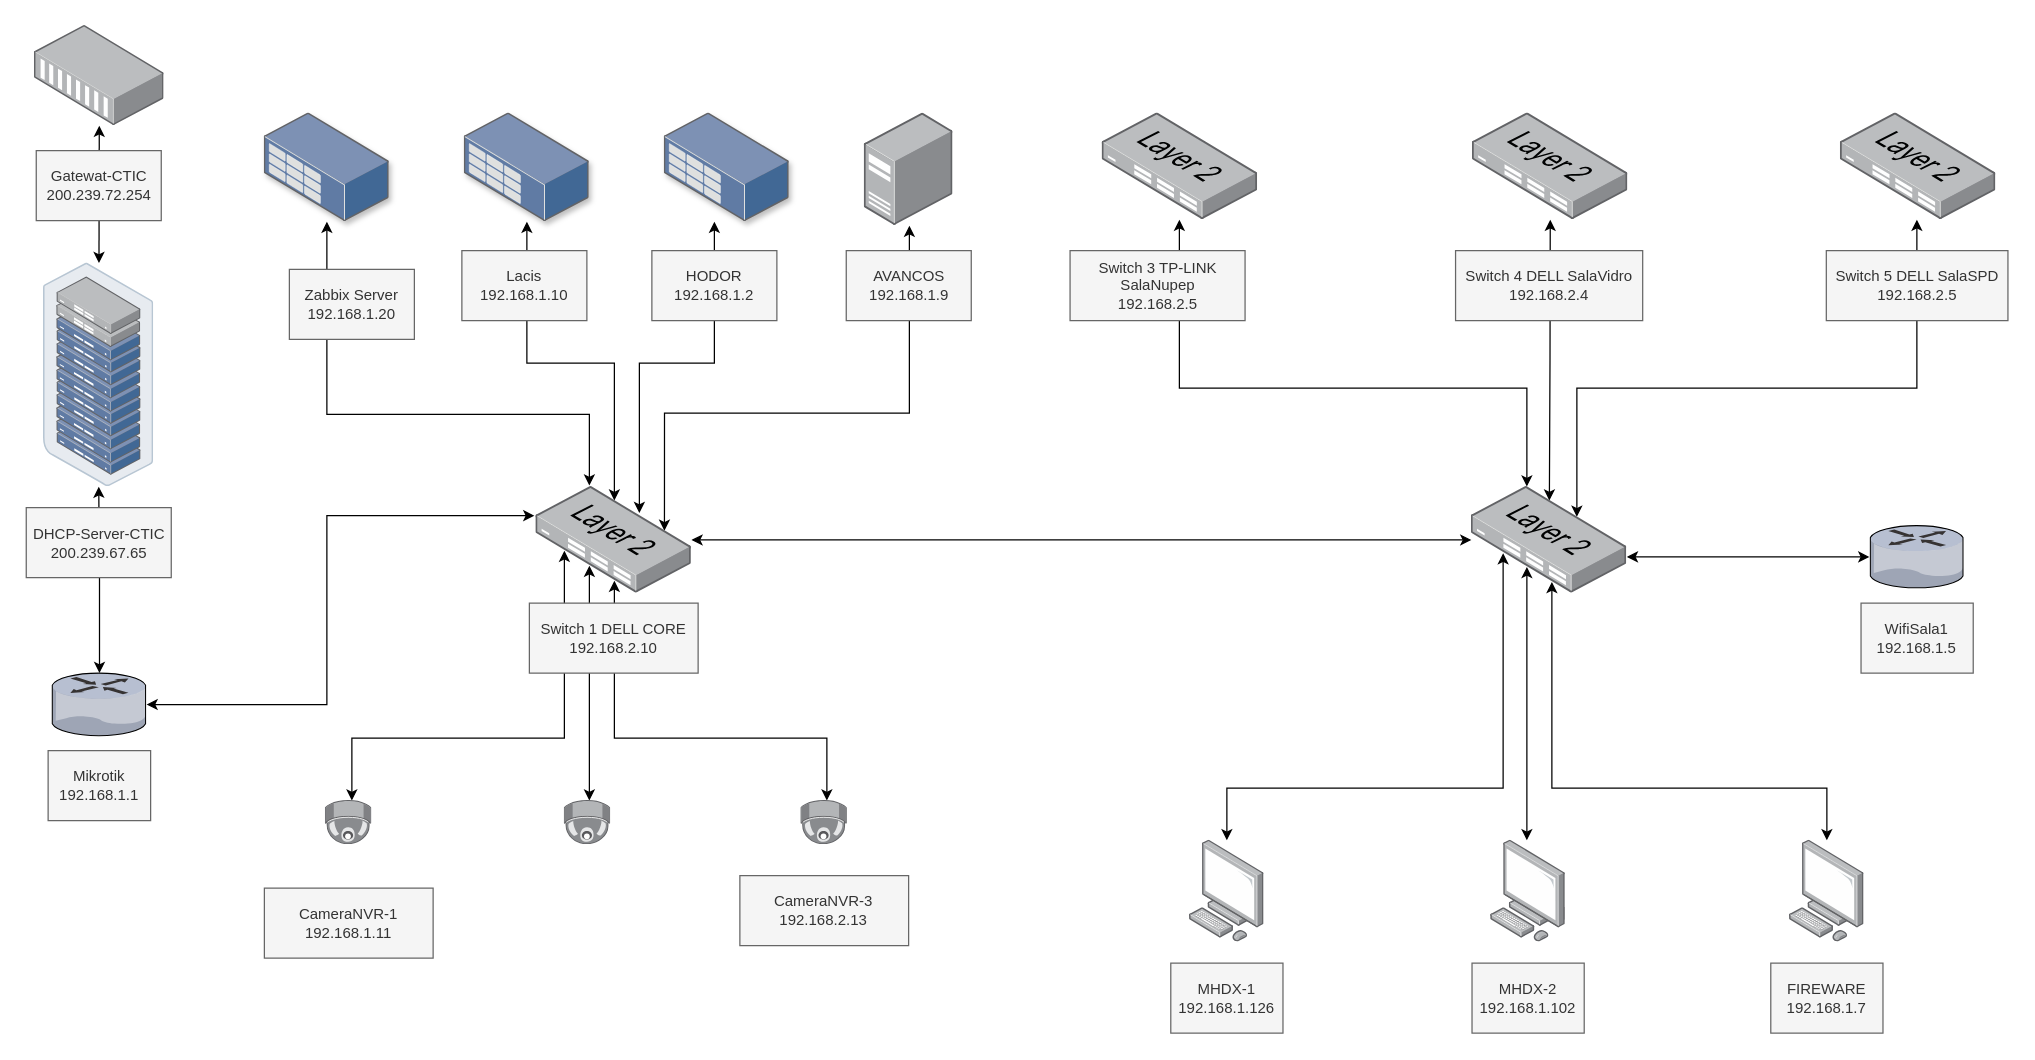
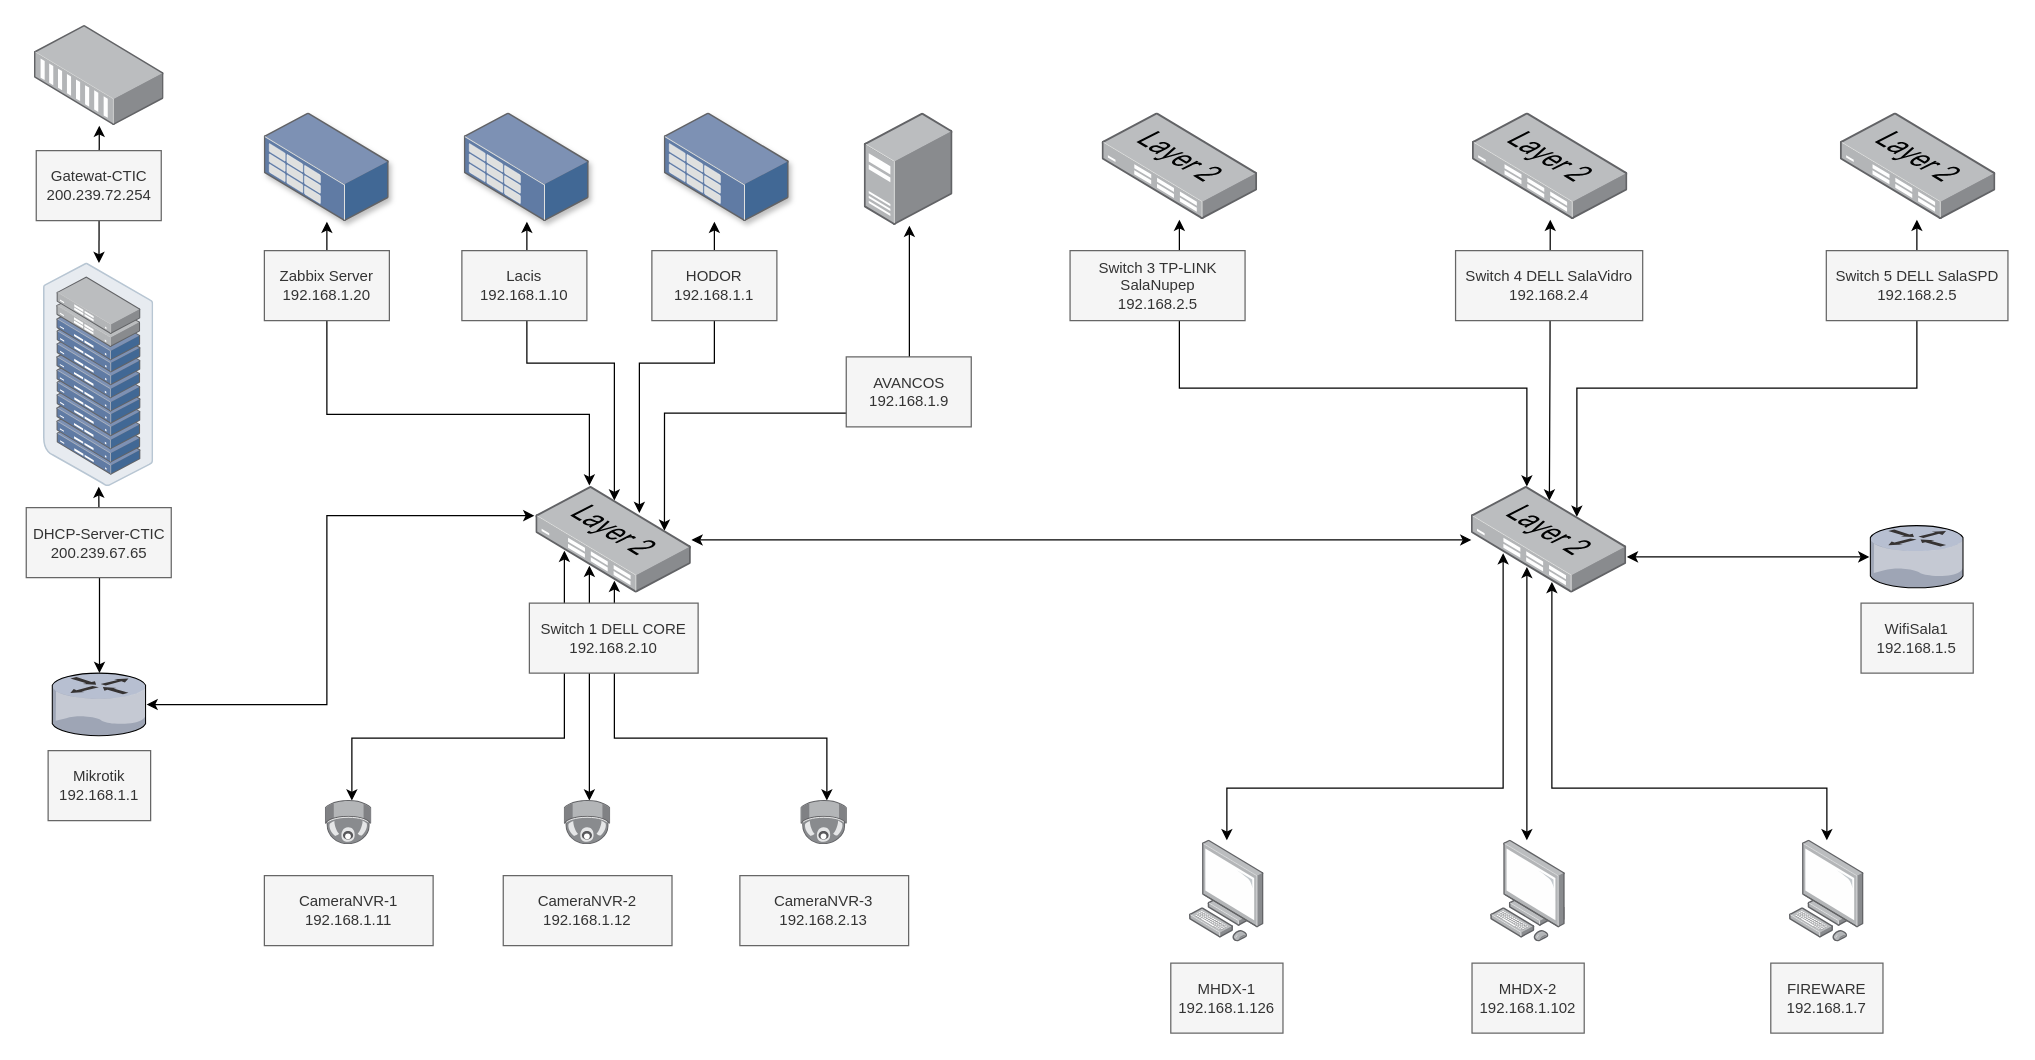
(714, 286) -> (714, 286)
(909, 286) -> (909, 392)
(352, 304) -> (327, 286)
none -> (588, 911)
(349, 923) -> (349, 911)
